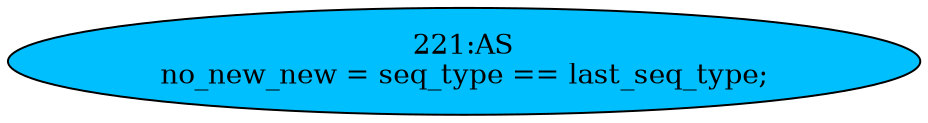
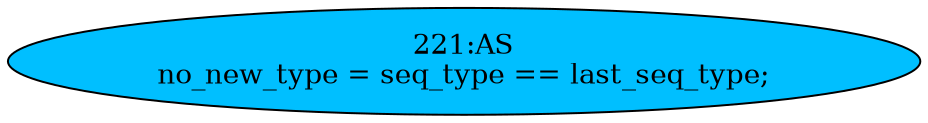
(464, 61) -> (464, 61)
